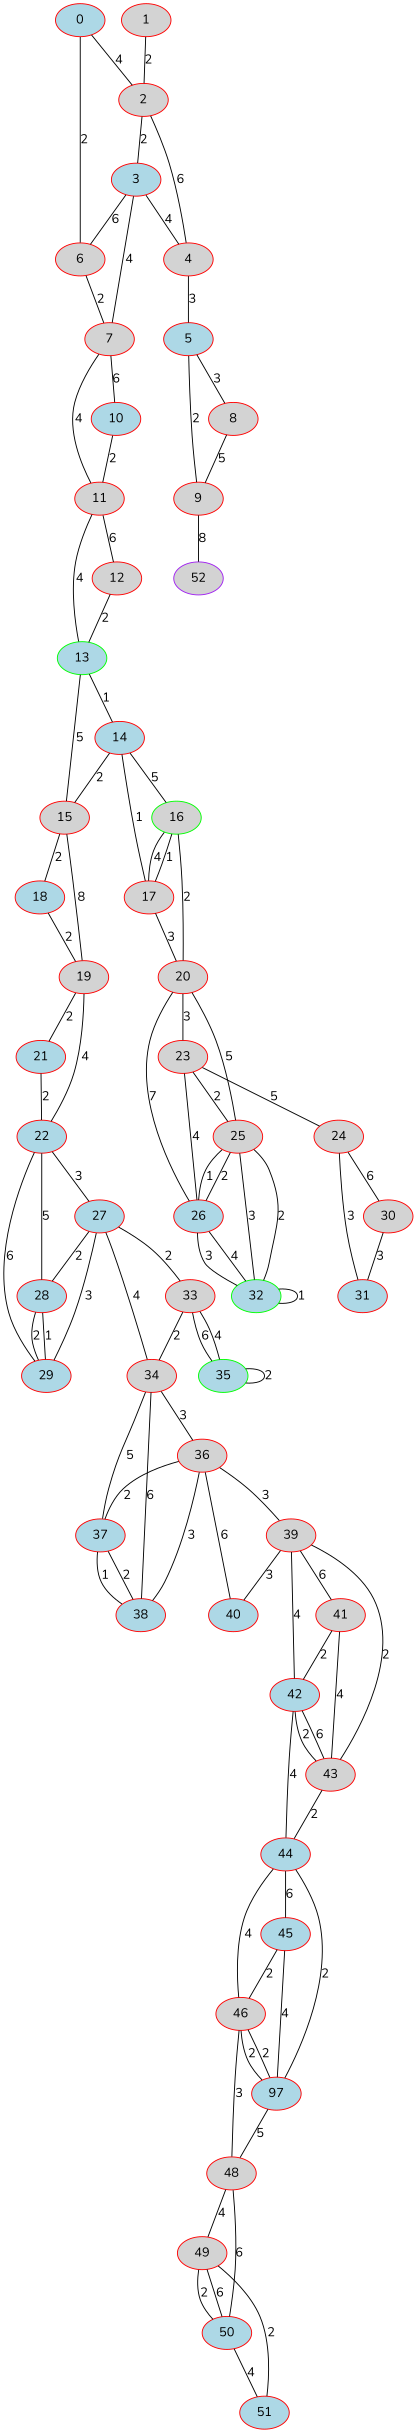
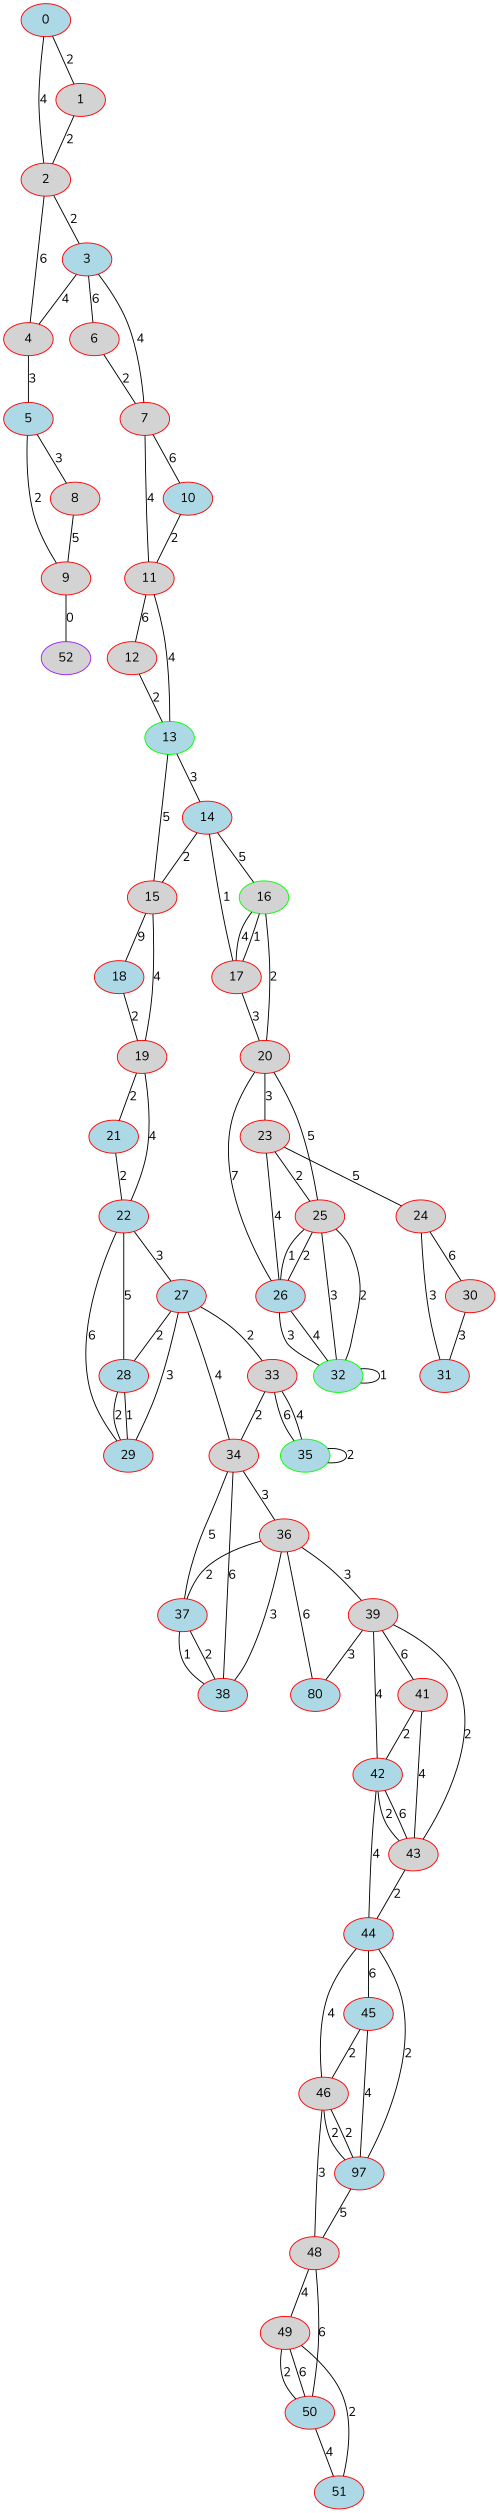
(80, 140) -> (63, 60)
(203, 539) -> (70, 618)
(106, 698) -> (194, 778)
(59, 858) -> (142, 937)
(82, 897) -> (157, 977)
(233, 1615) -> (315, 1695)
